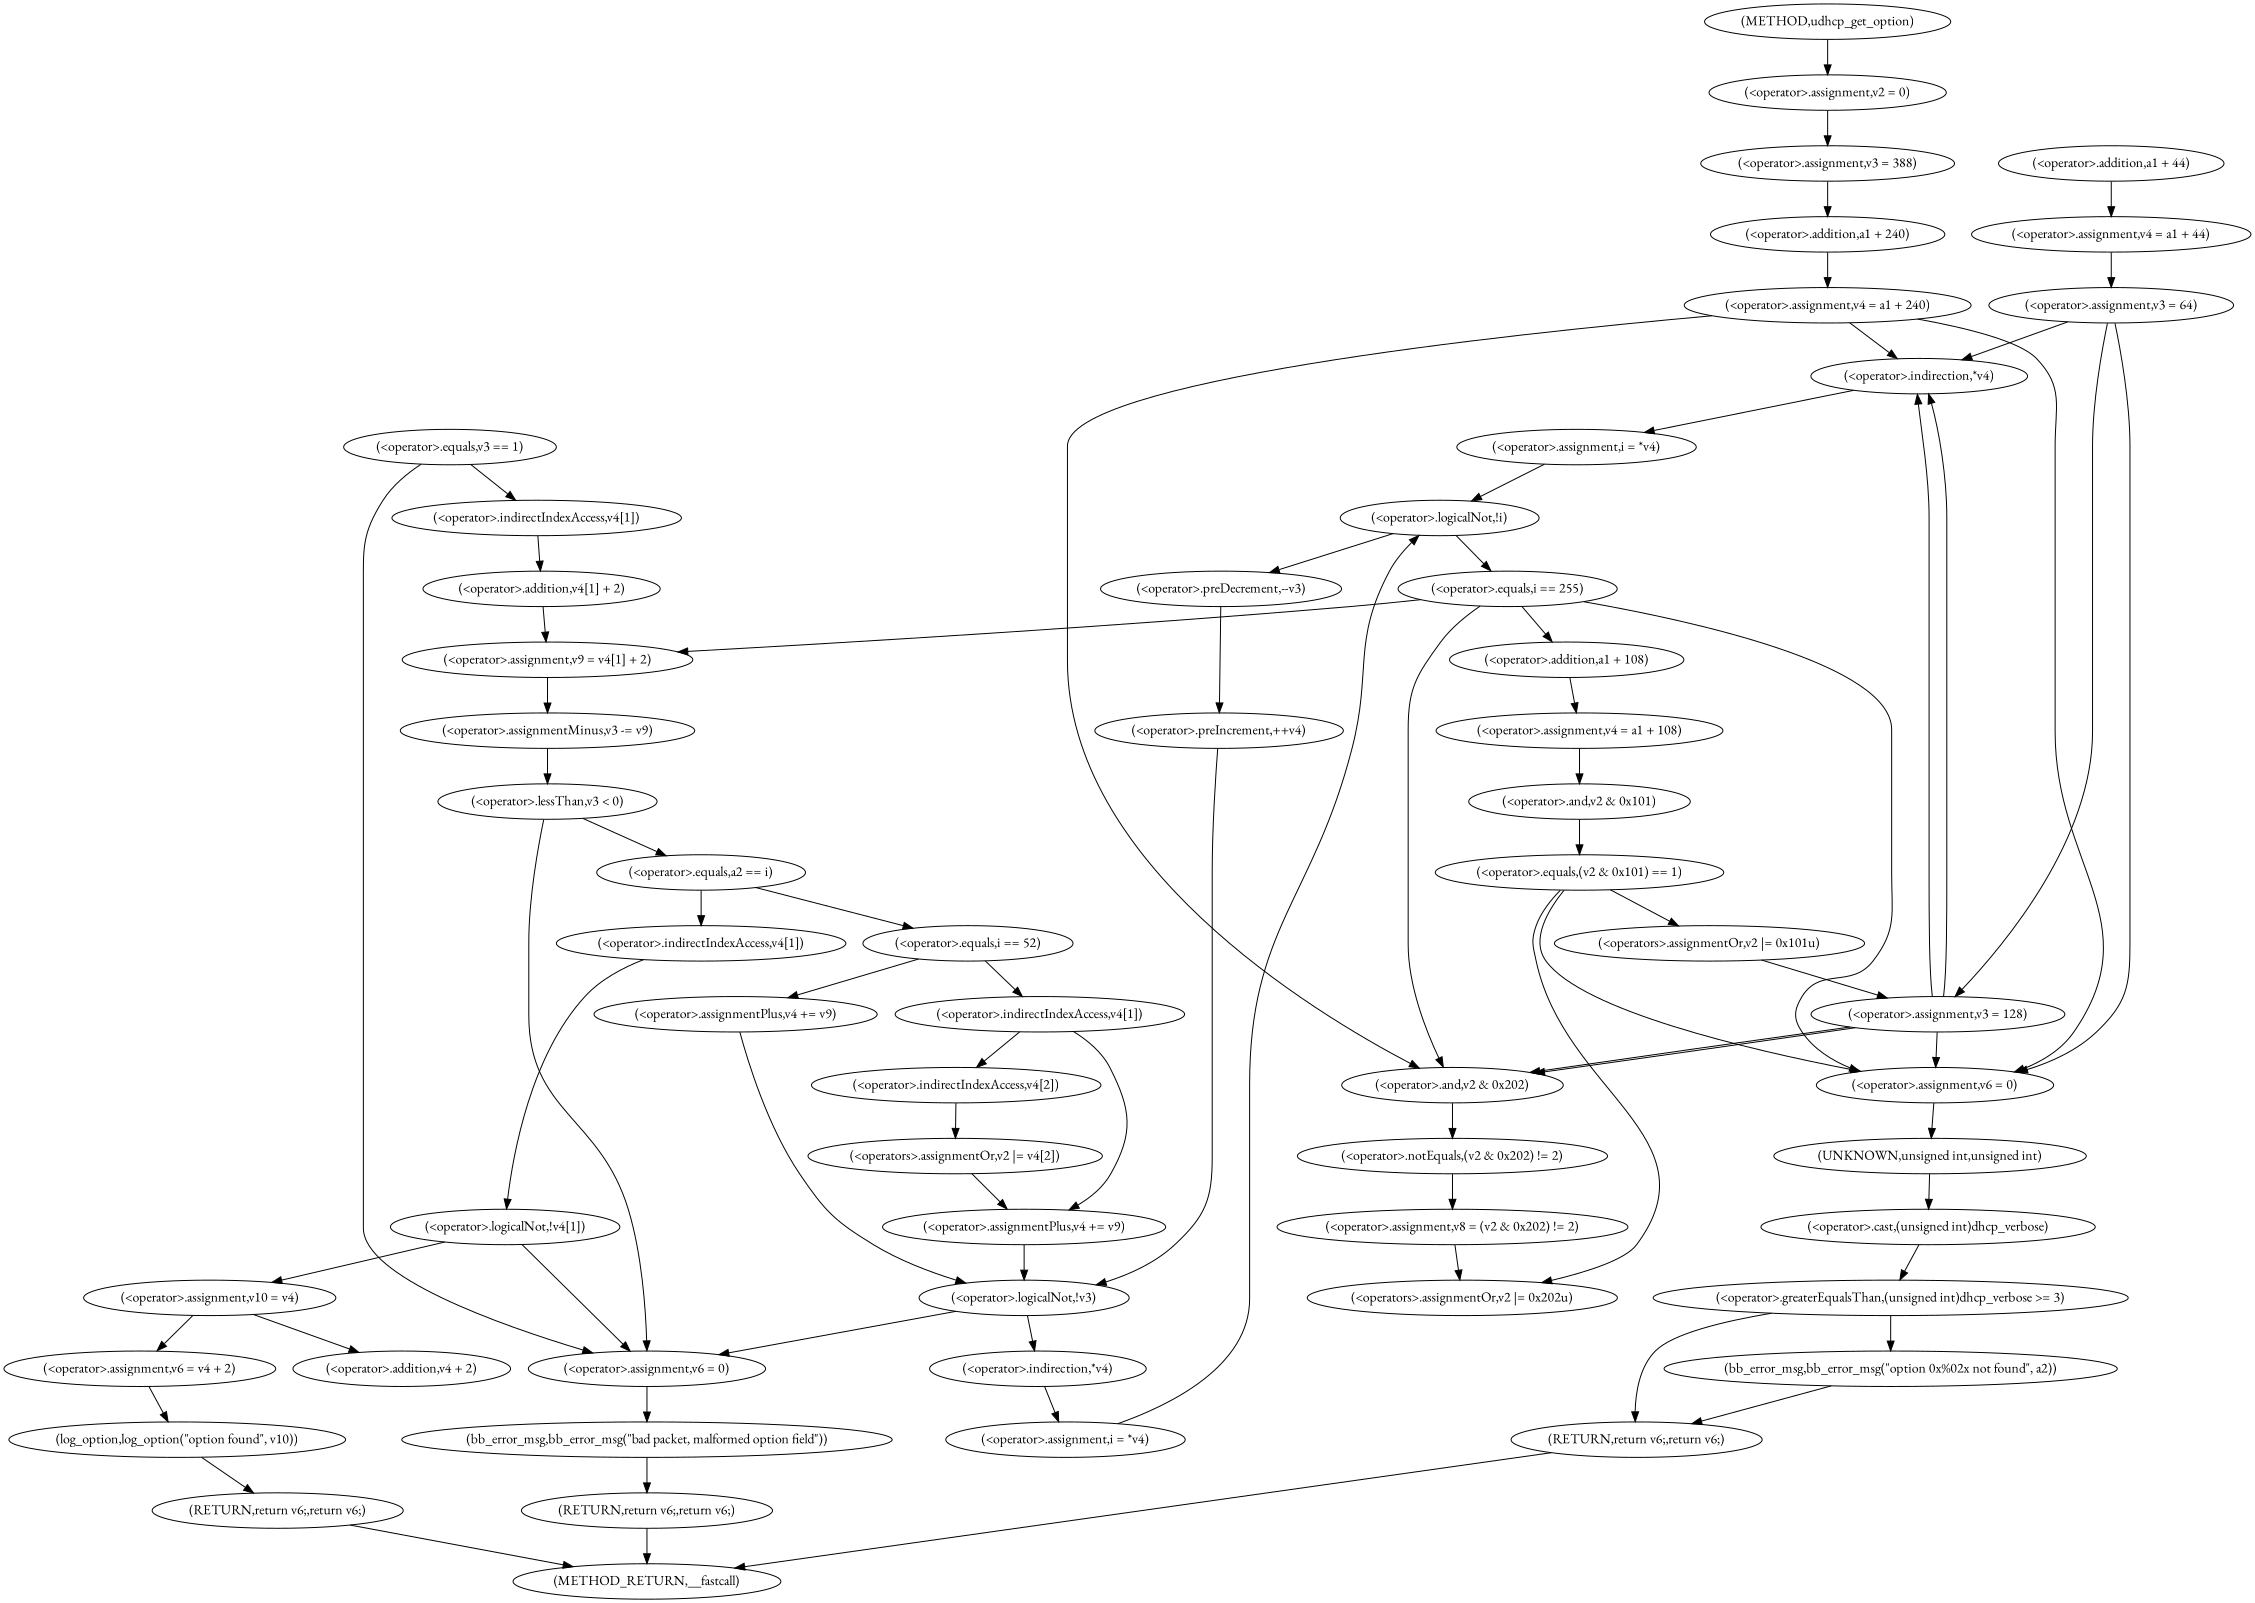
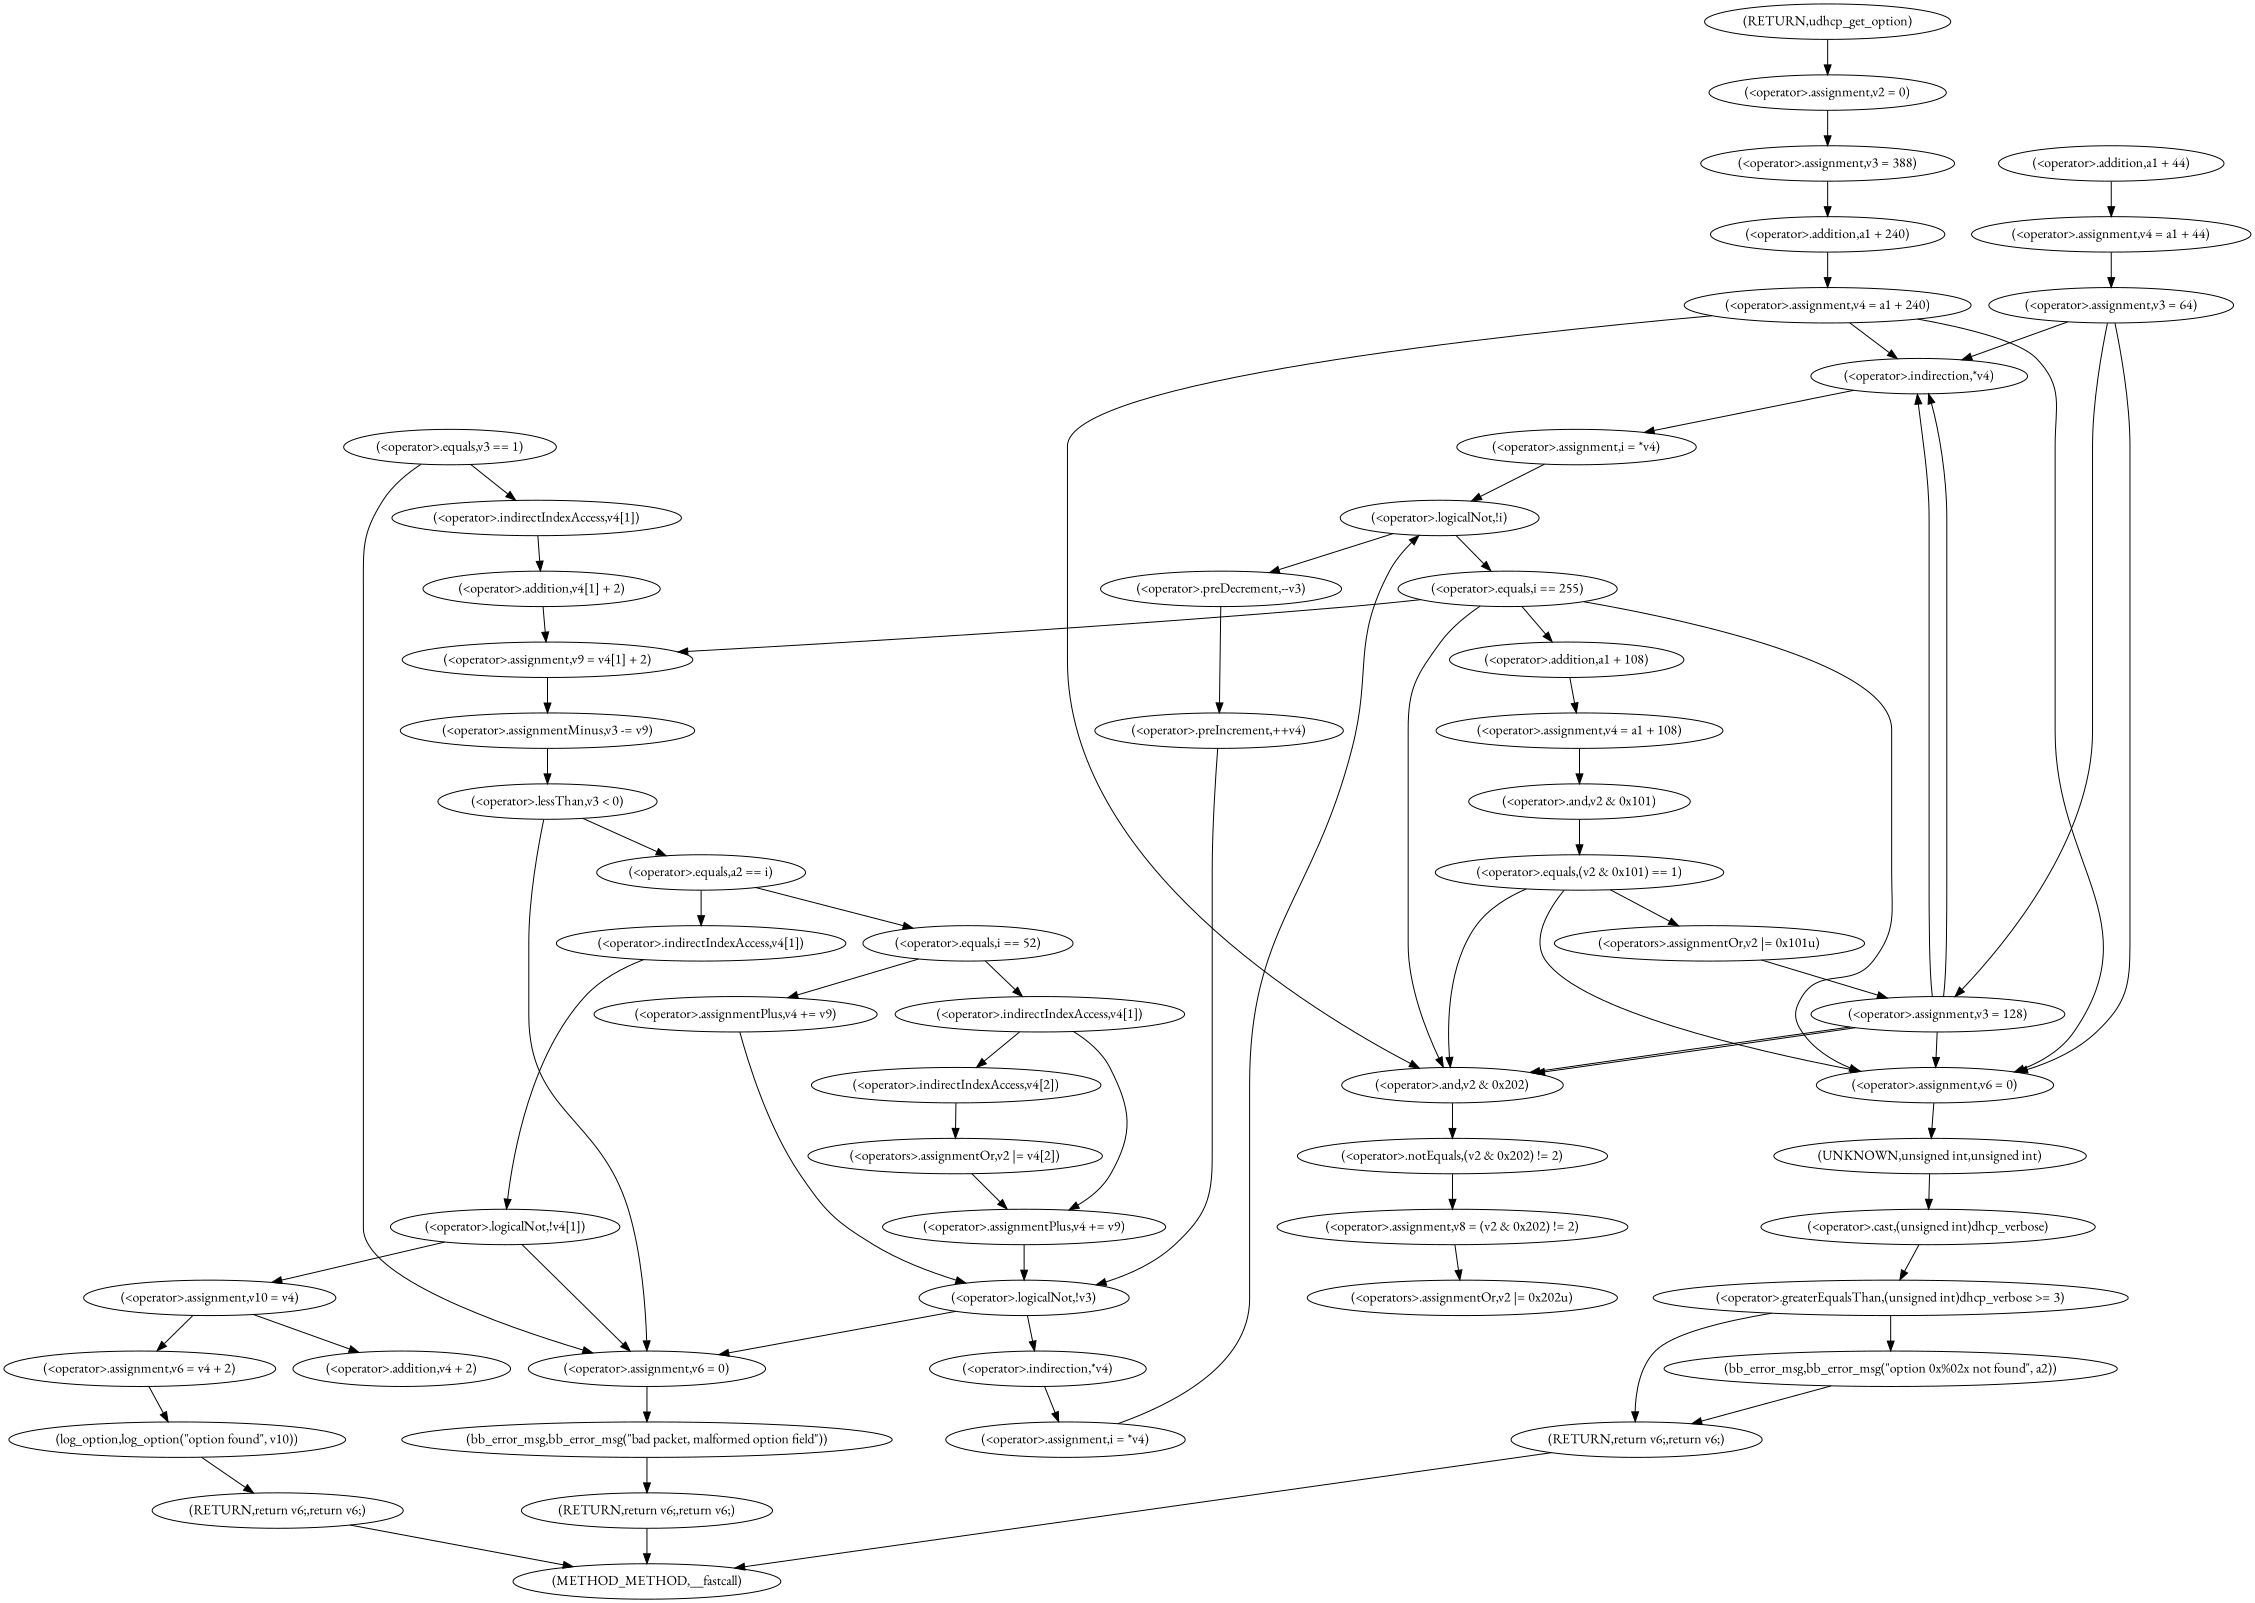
(1828, 22) -> (1828, 22)
(1621, 1105) -> (1460, 959)
(647, 1581) -> (647, 1581)
